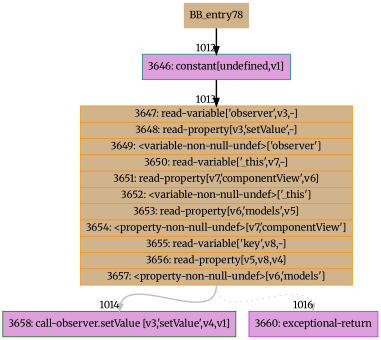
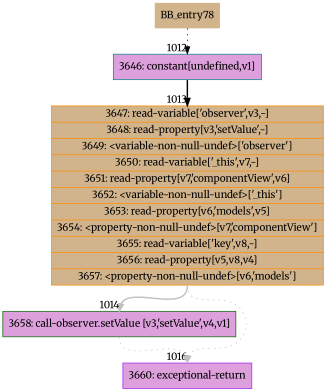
(216, 37) -> (187, 37)
none -> (150, 350)
